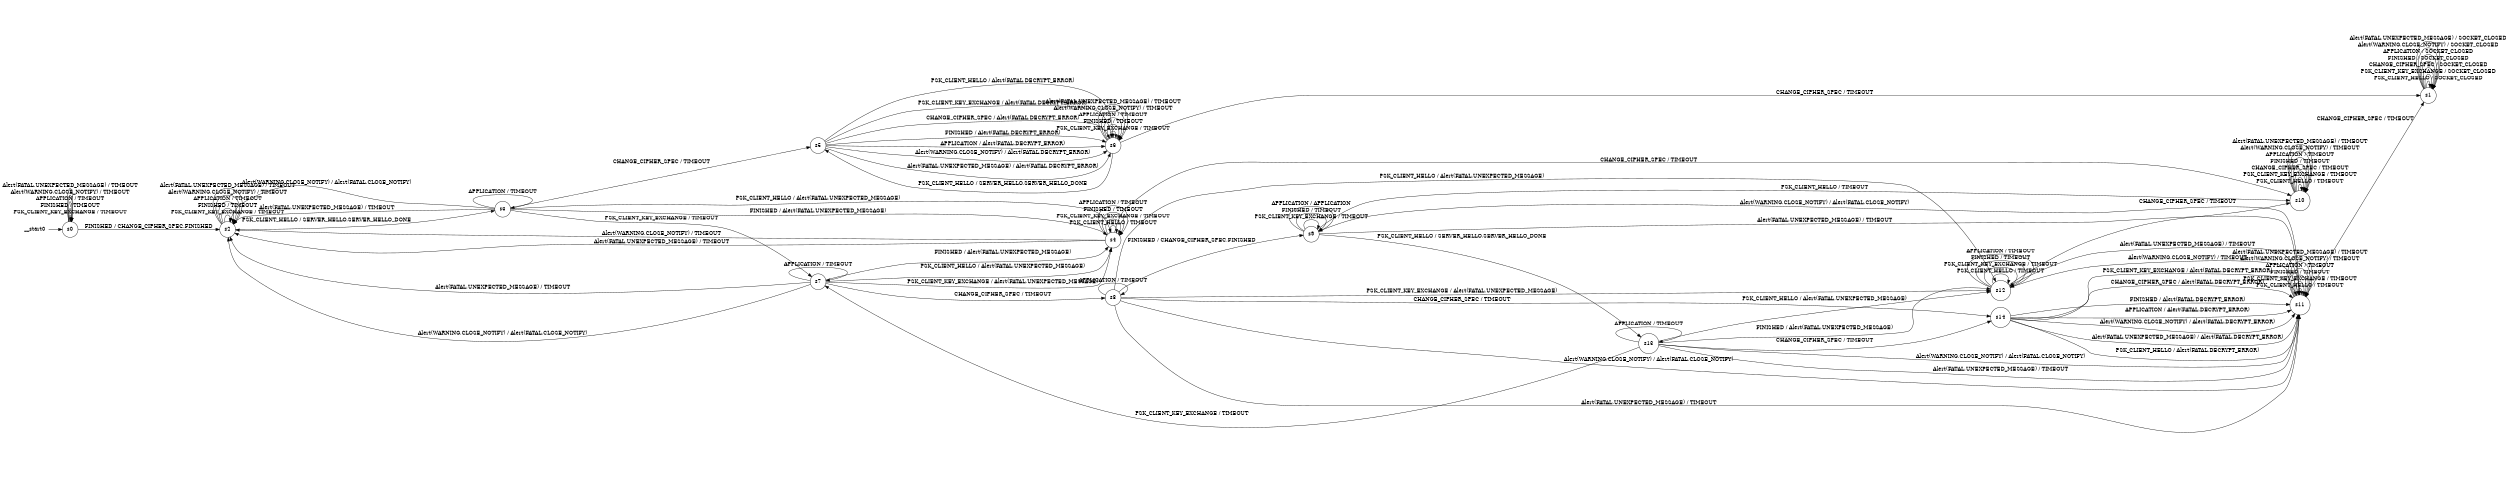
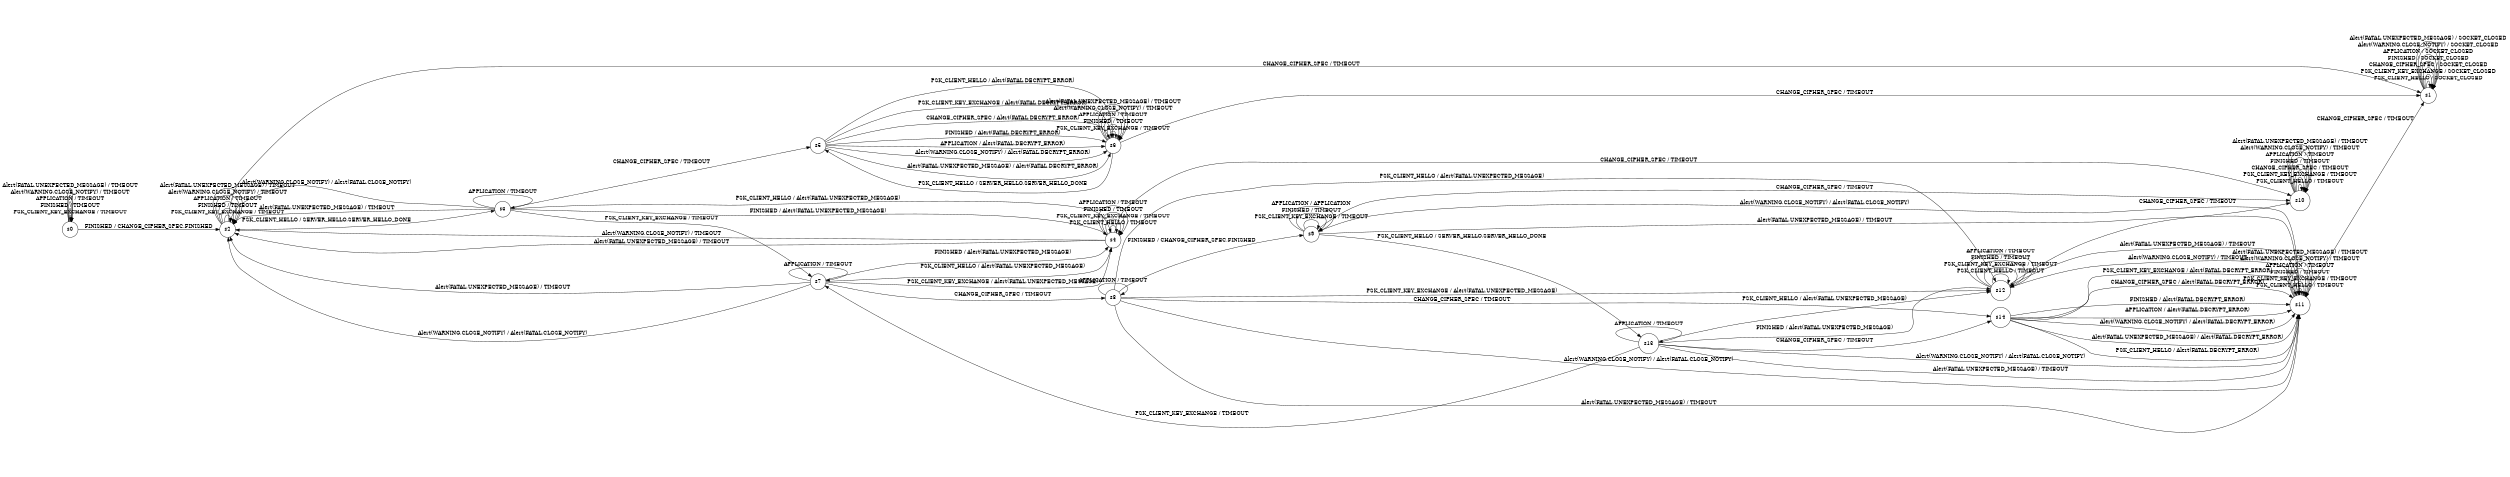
none -> (1290, 67)
(1825, 187) -> (1825, 187)
(35, 229) -> none
